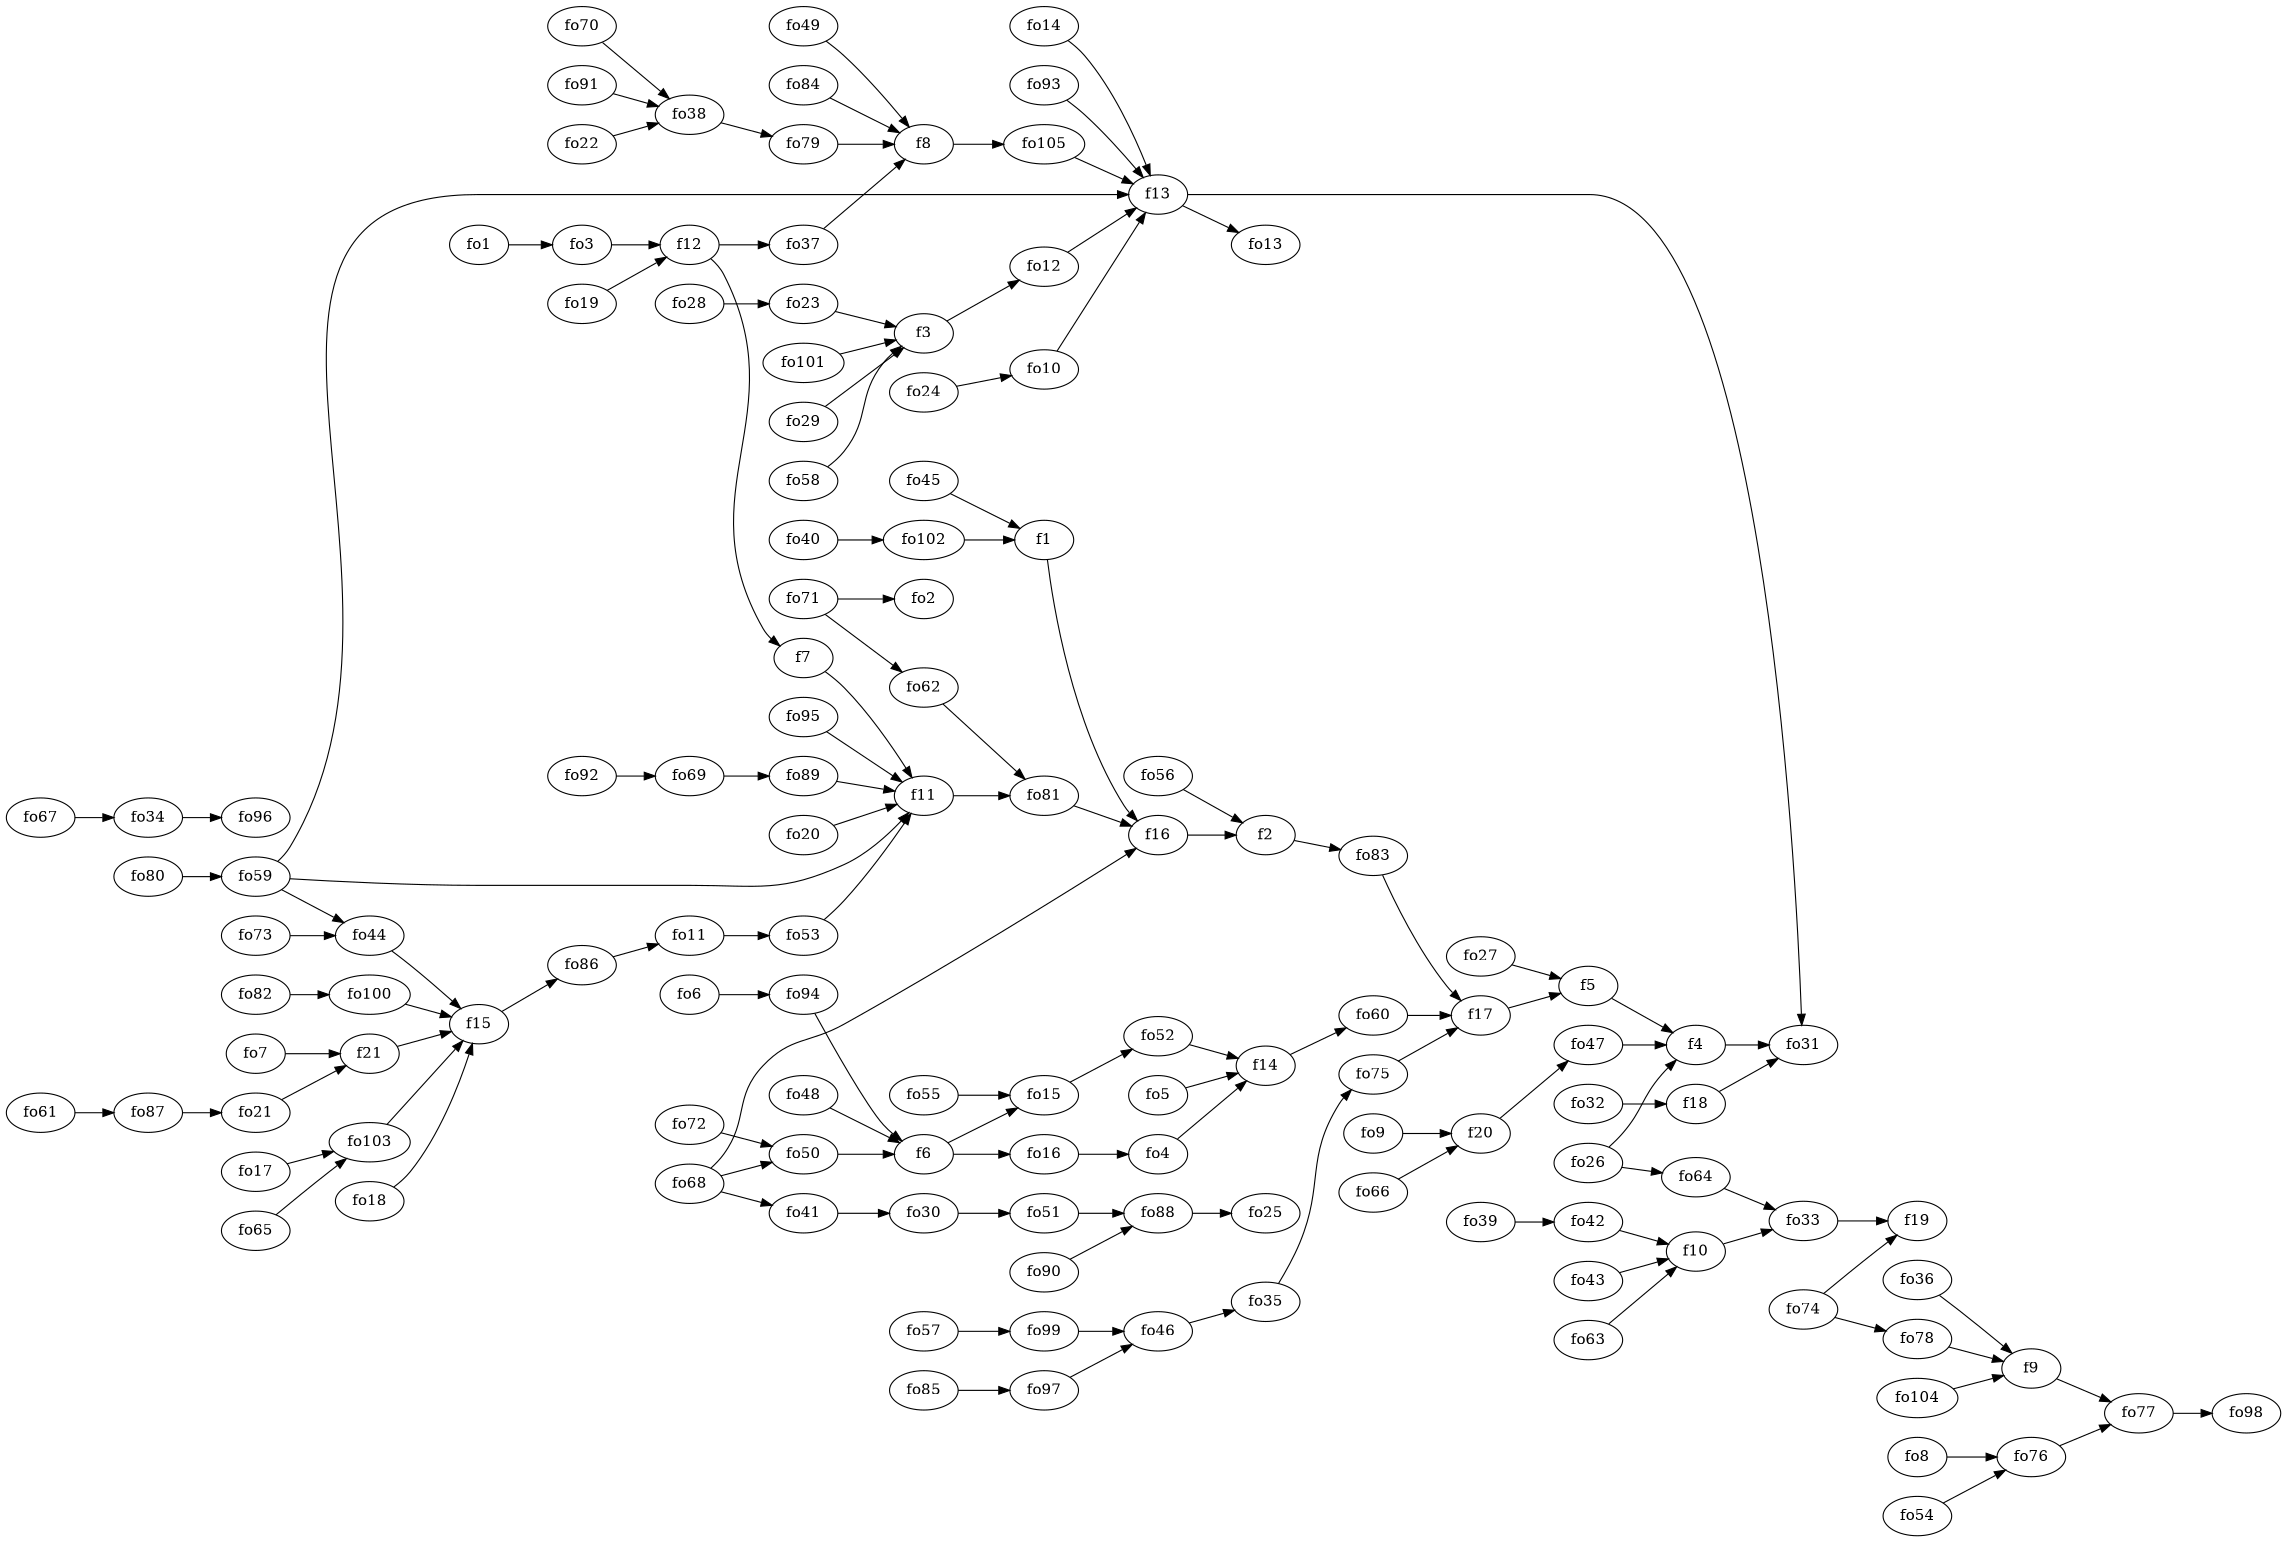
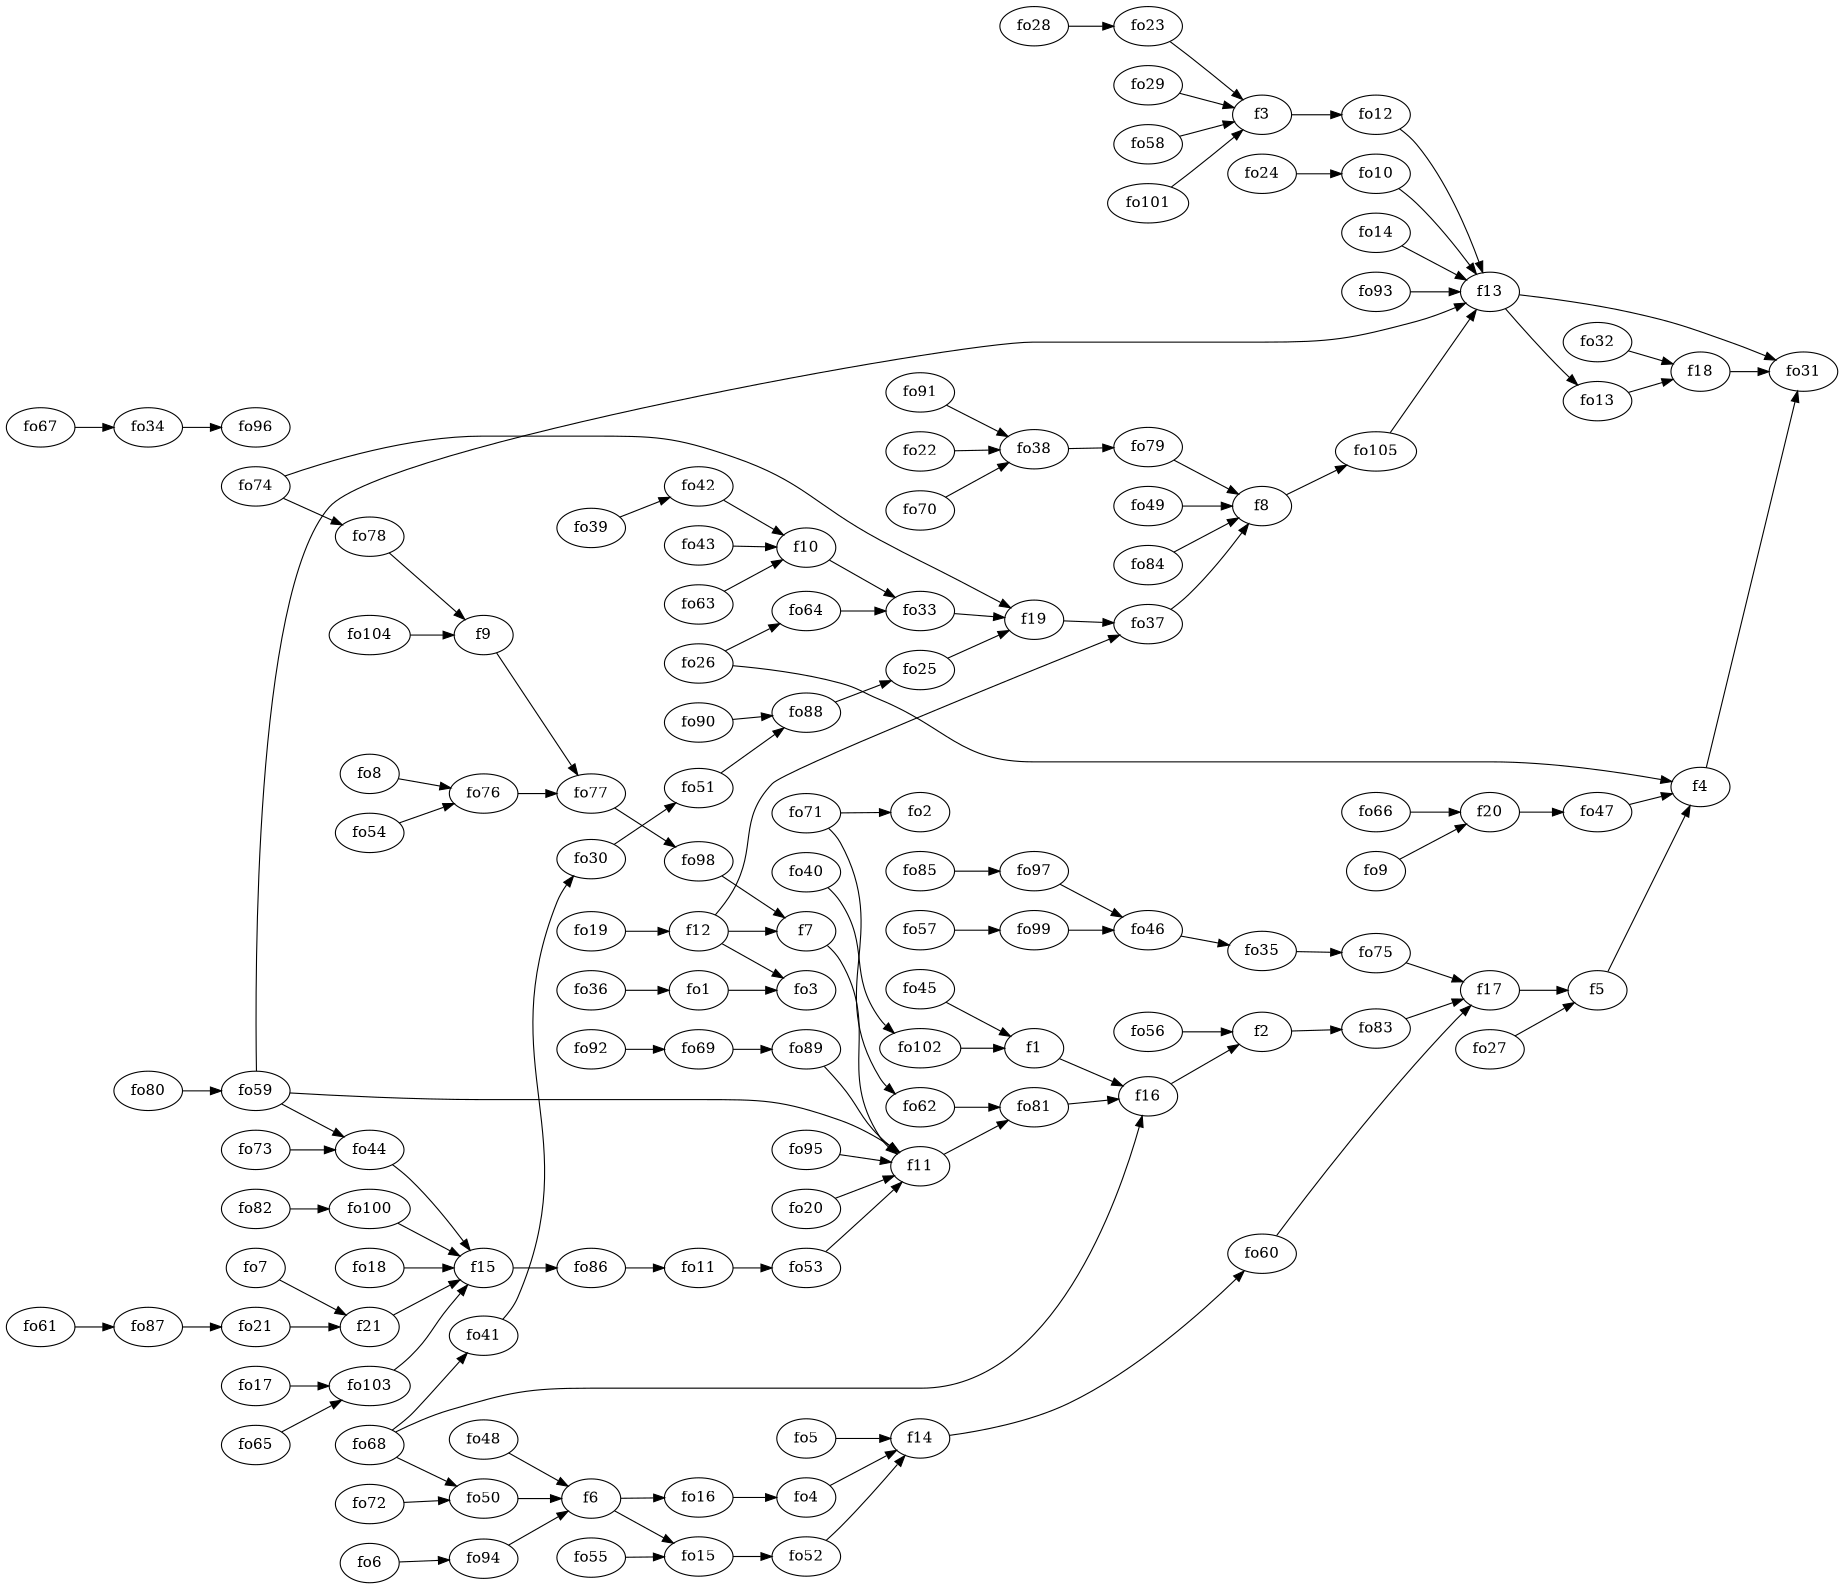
(630, 245) -> (748, 958)
none -> (1645, 388)
none -> (1083, 622)
none -> (973, 647)
none -> (749, 894)
(1972, 1320) -> (642, 990)
